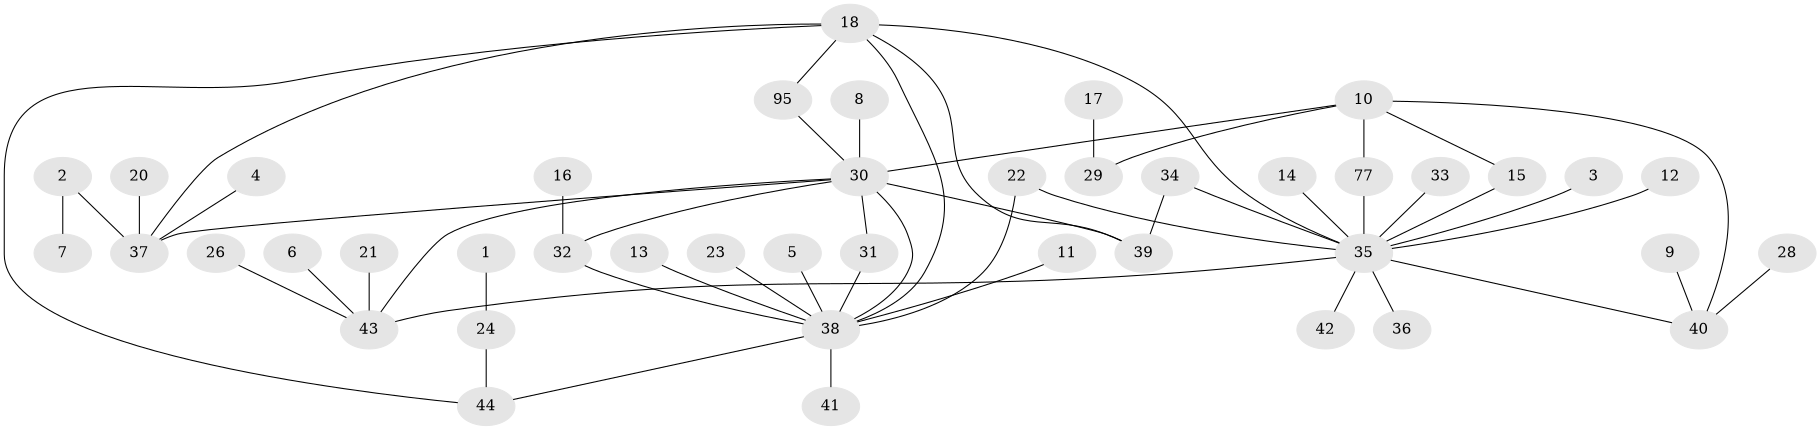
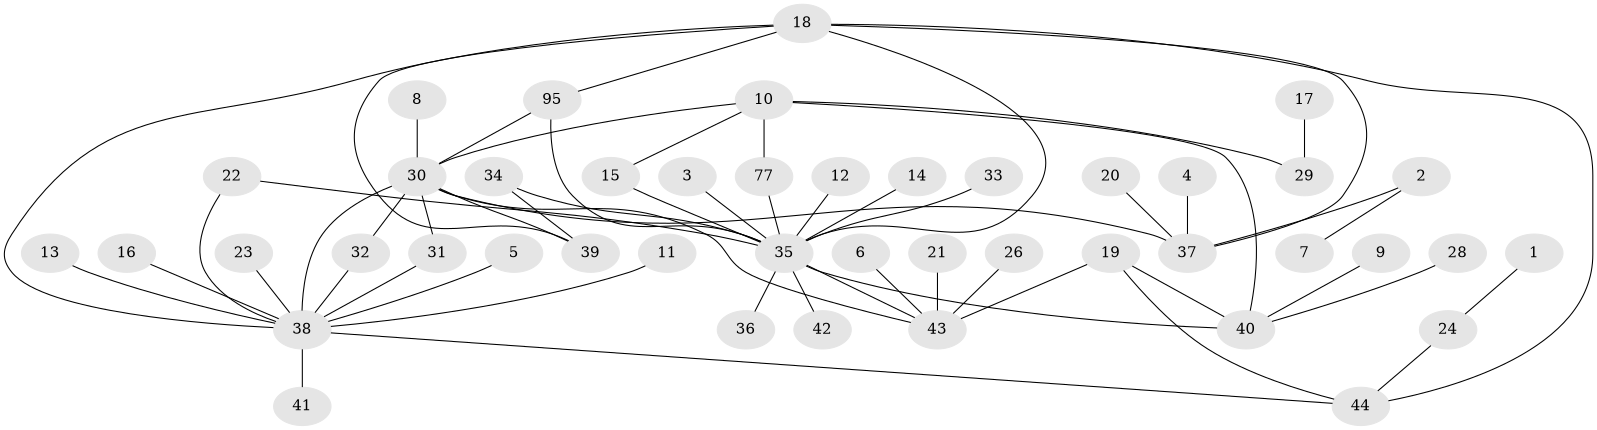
none -> (575, 198)
(563, 215) -> (208, 289)
none -> (1111, 253)
